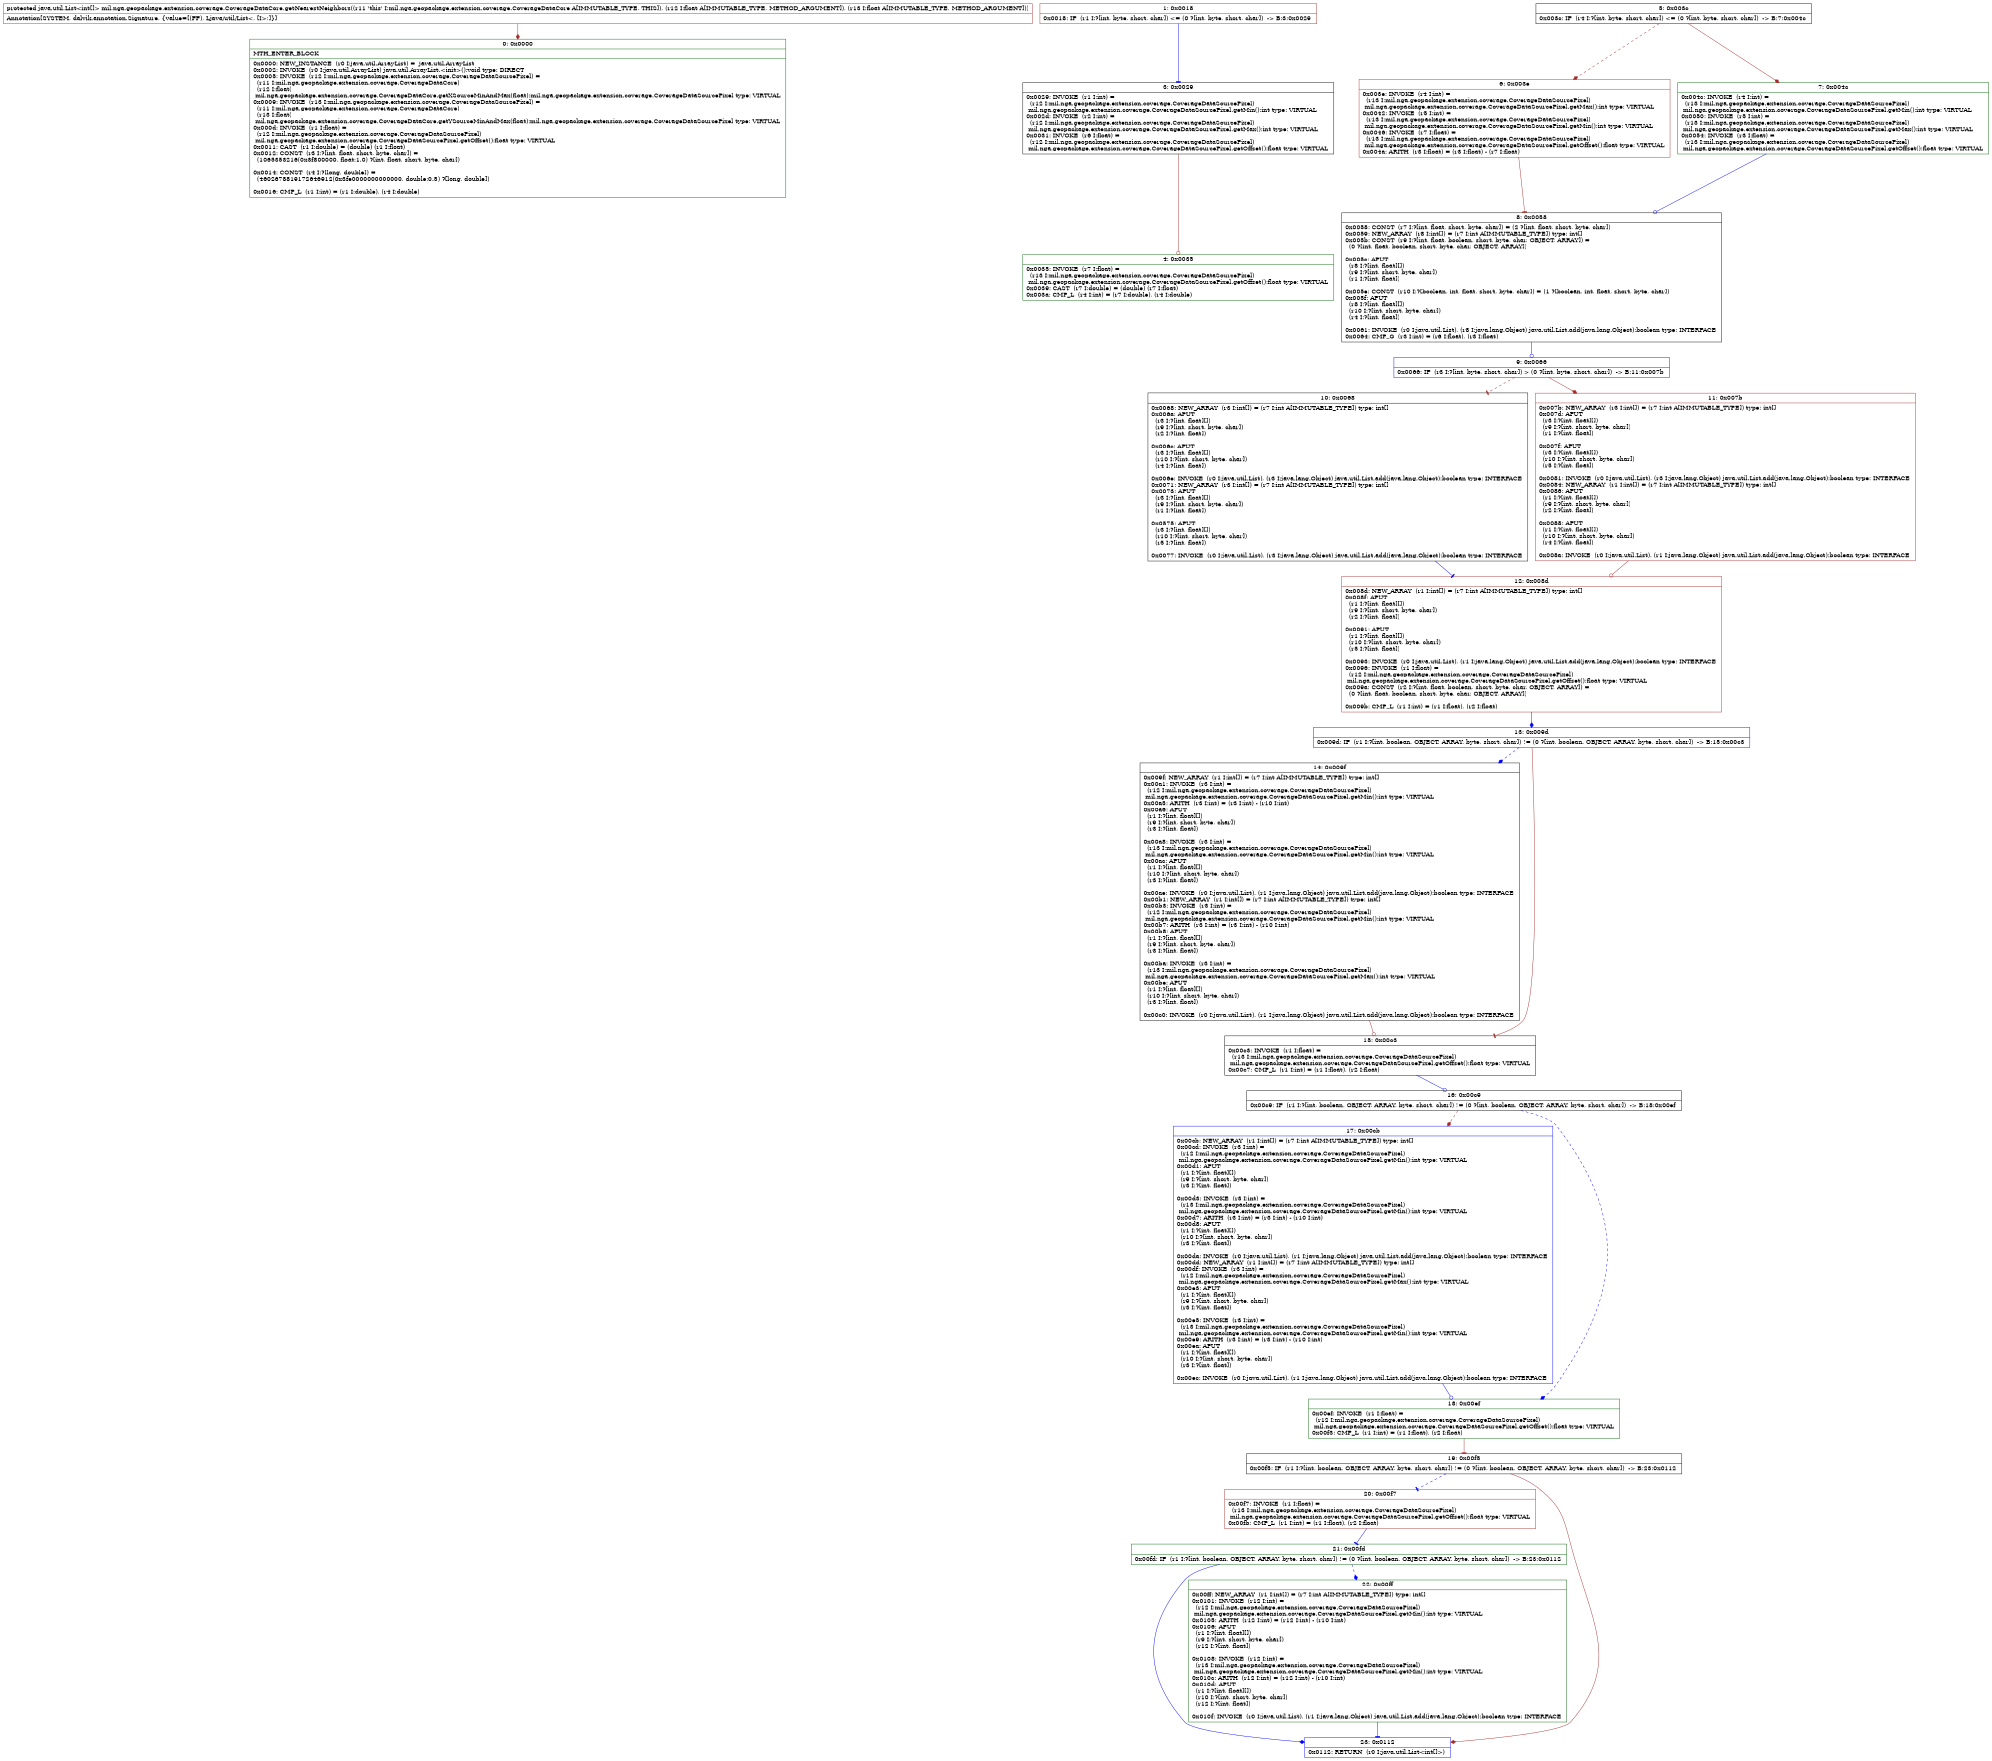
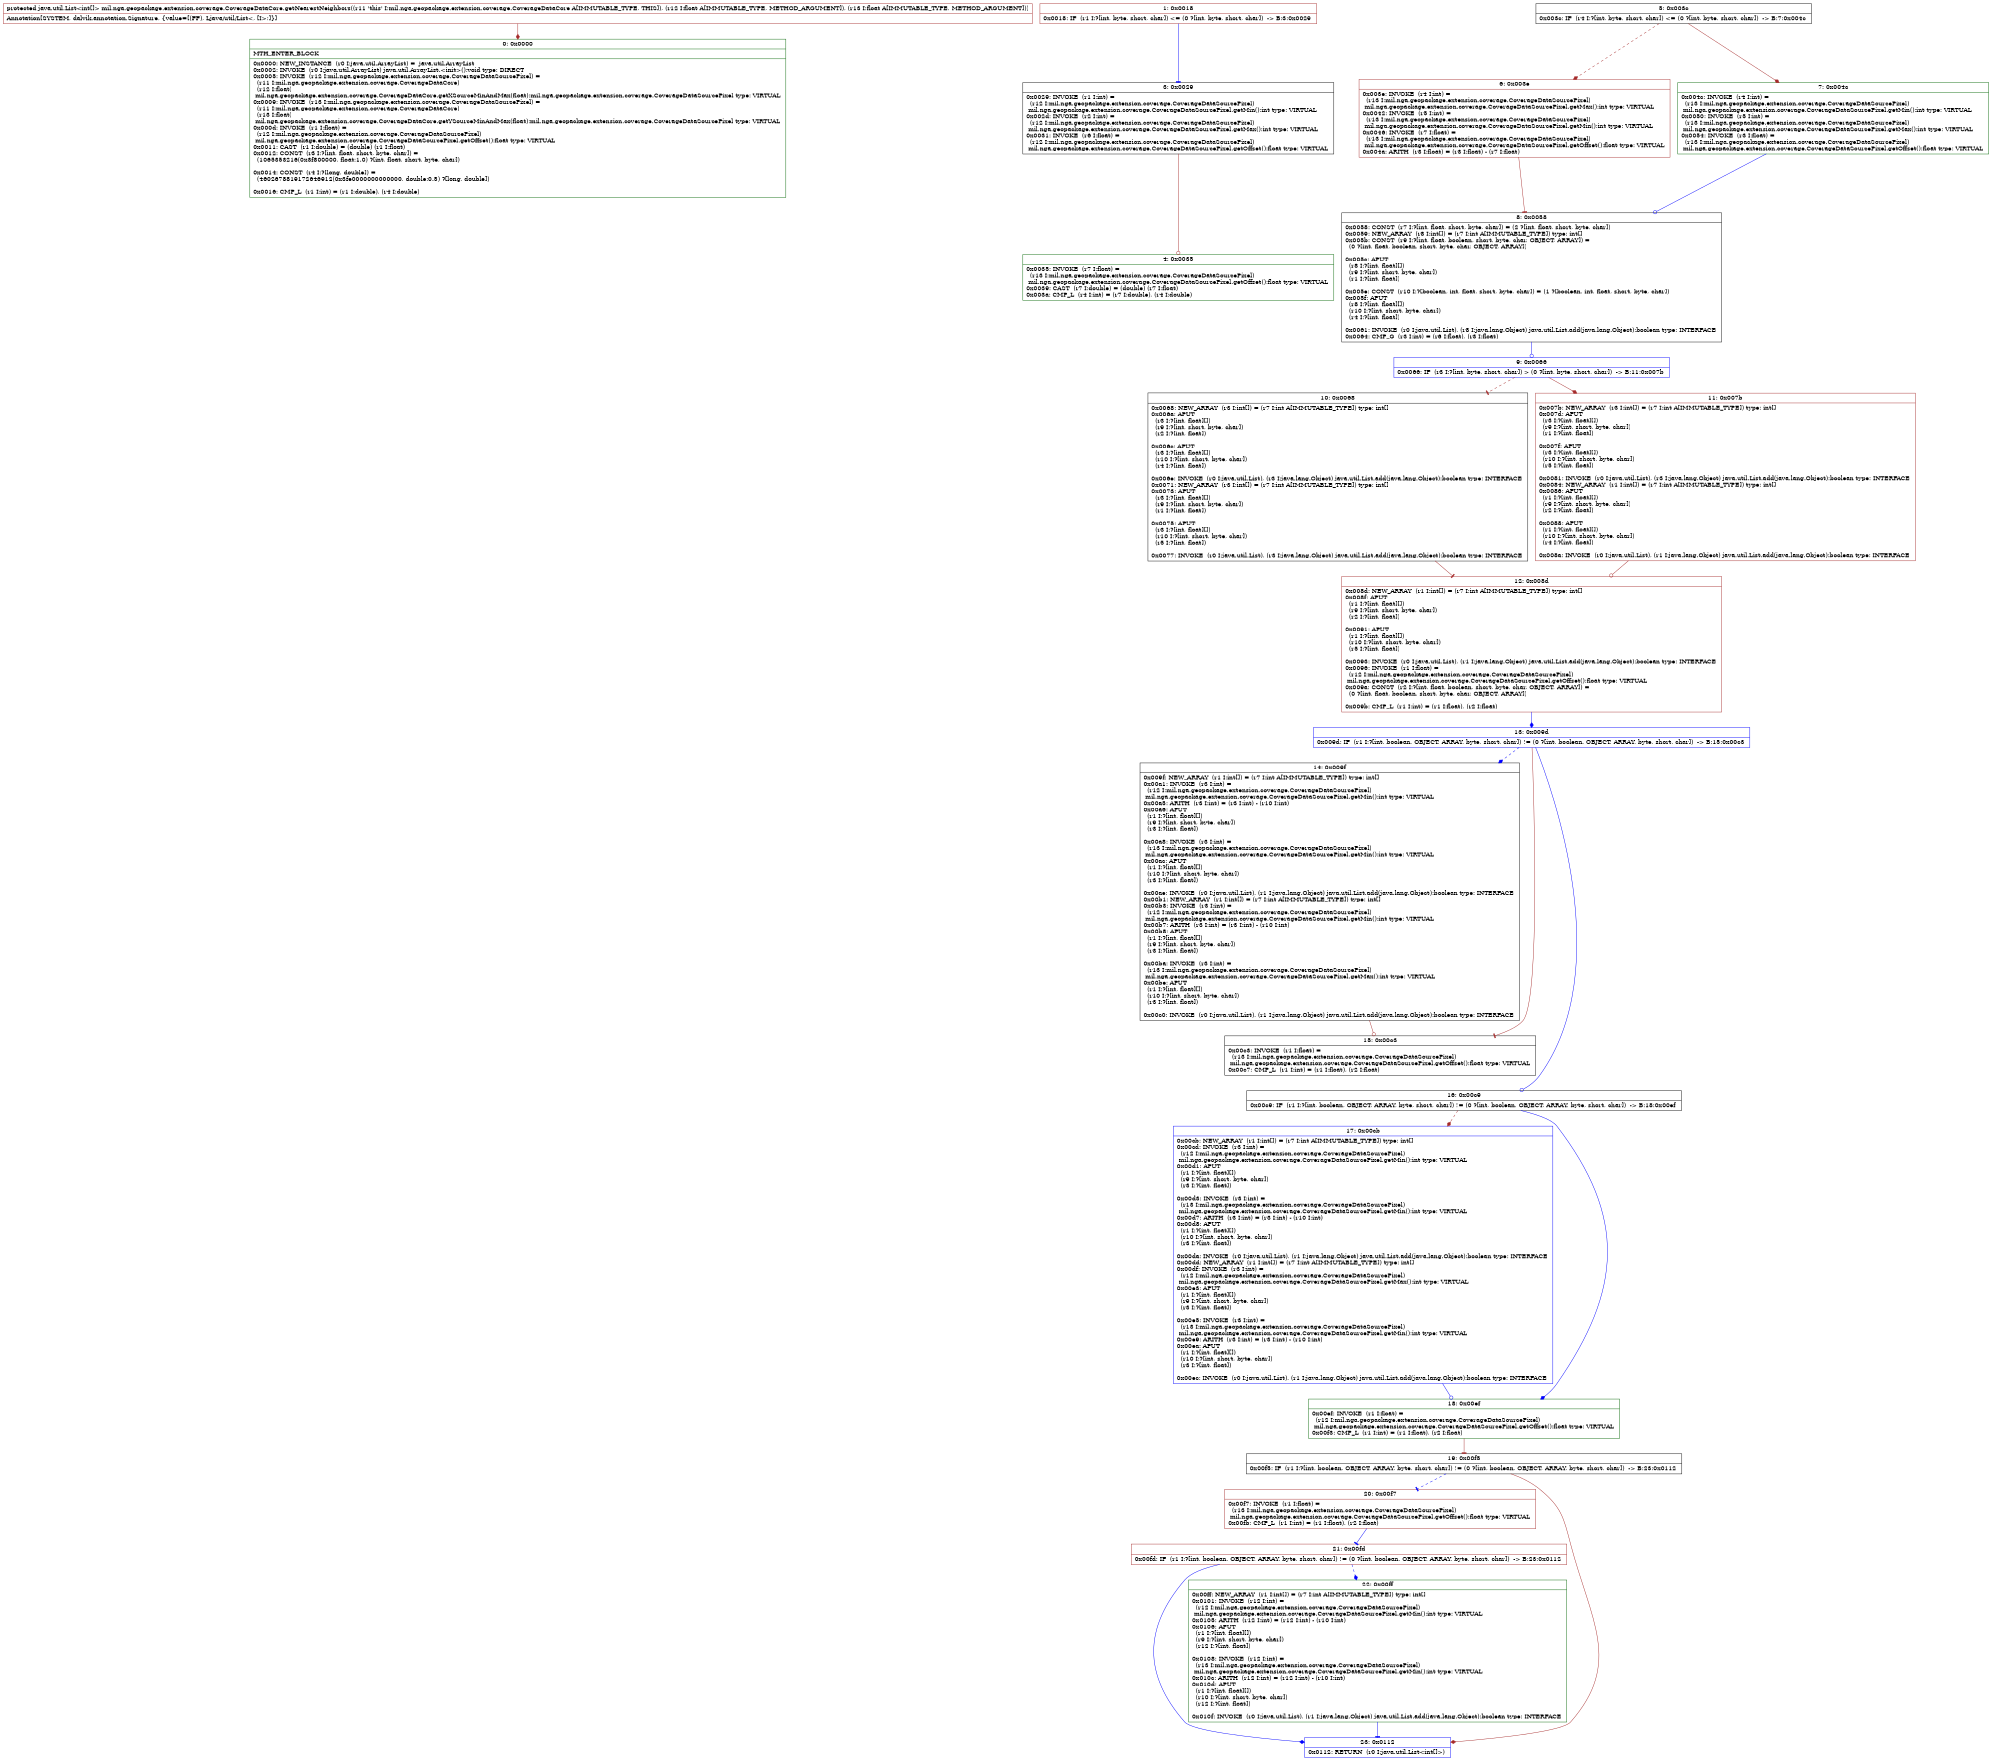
(1175, 524) -> (1175, 524)
(1443, 568) -> (1443, 568)
(1430, 1082) -> (1576, 923)
(1607, 1243) -> (1607, 1243)
(1349, 1554) -> (1349, 1554)
